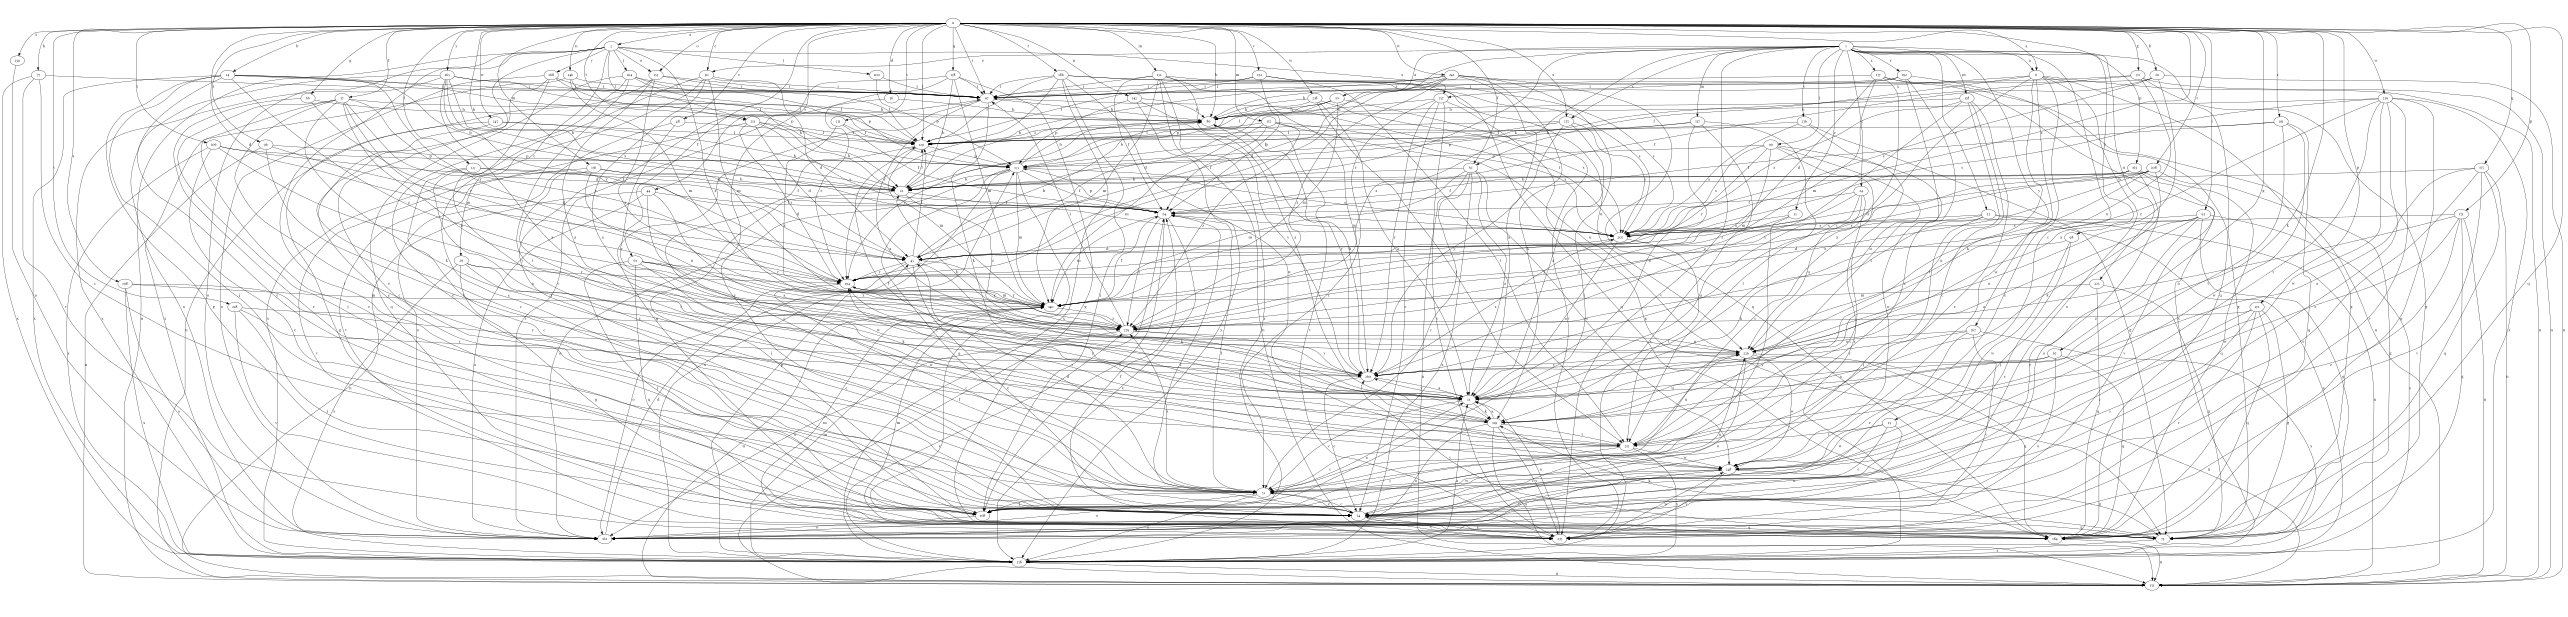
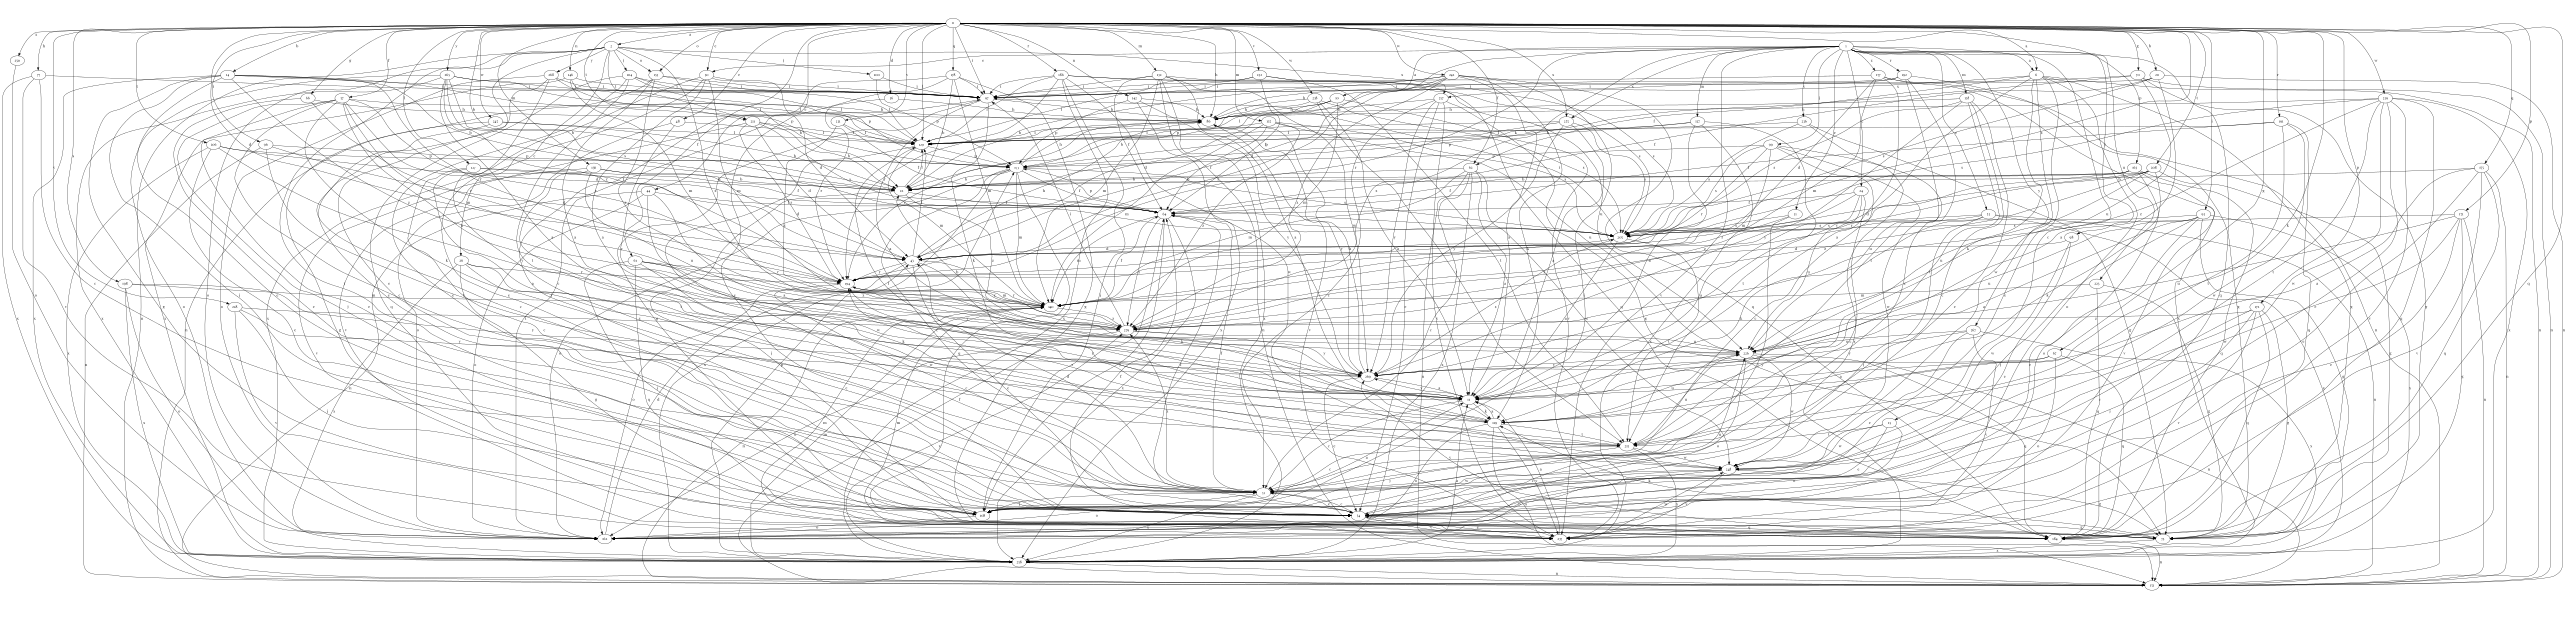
(692, 494) -> (793, 516)
